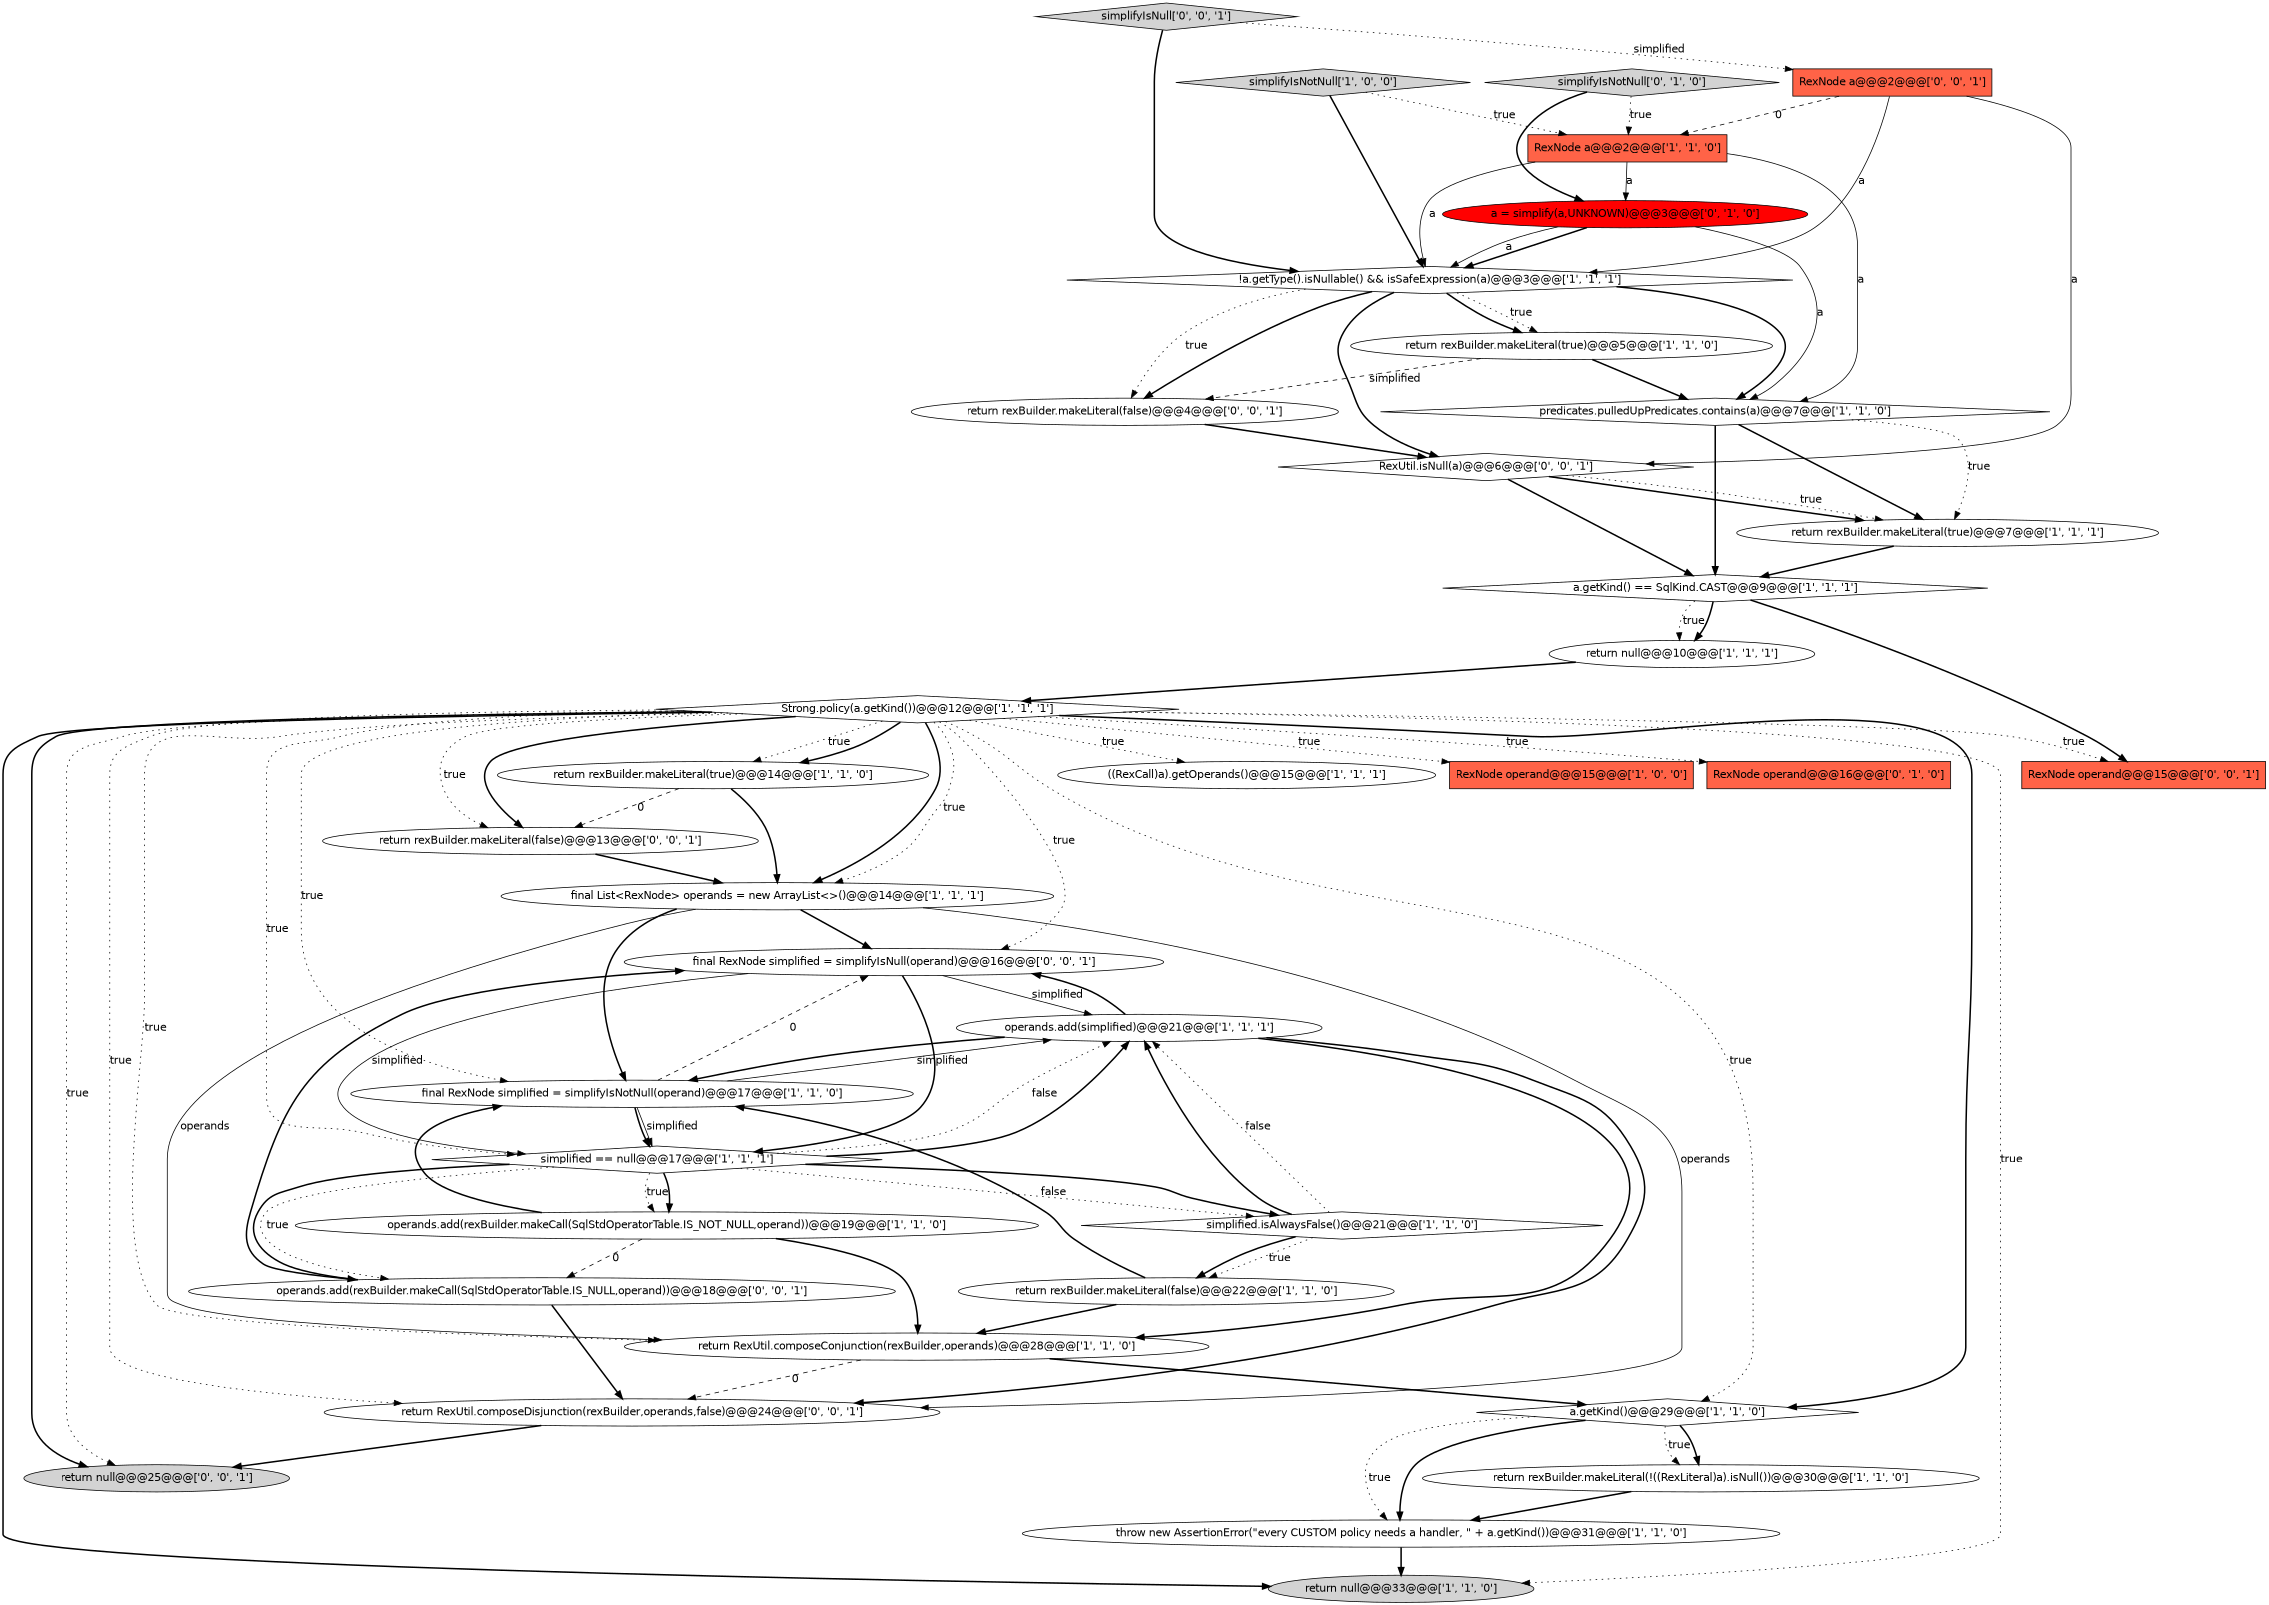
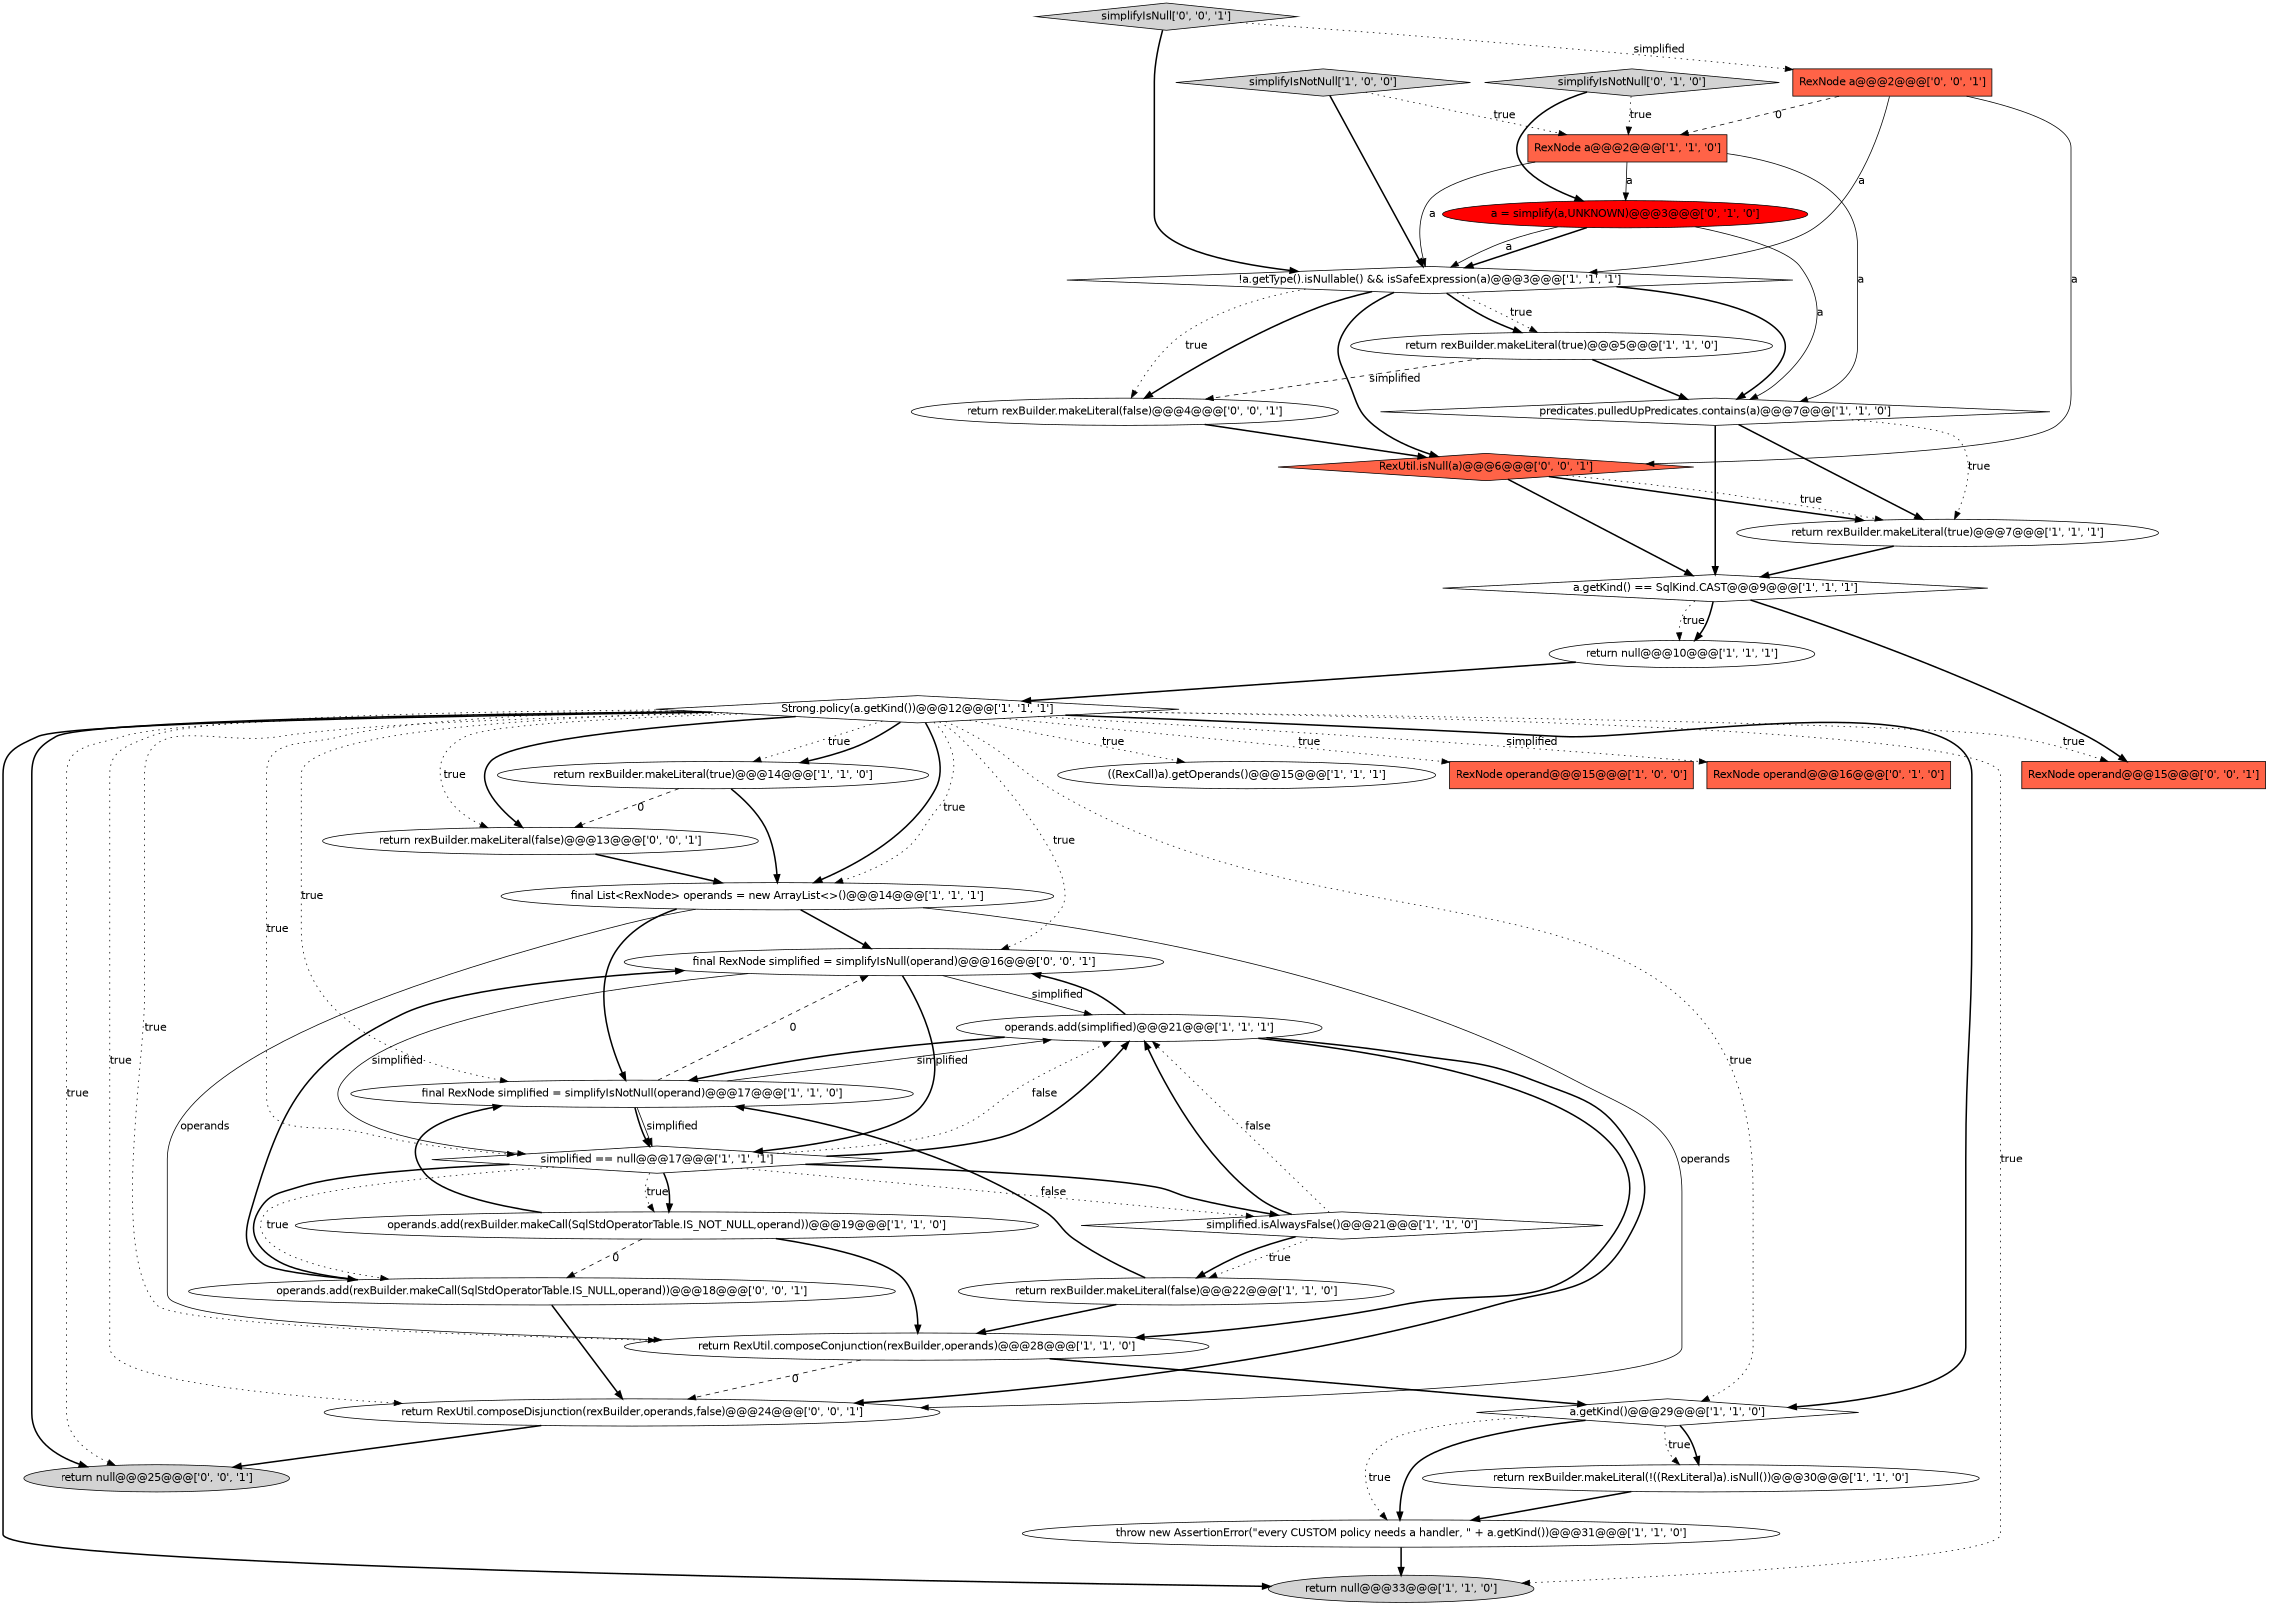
(1486, 467) -> (1486, 467)
(1517, 742) -> (1532, 742)
